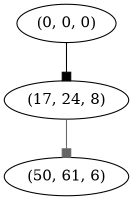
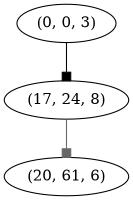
(66, 23) -> (66, 23)
(66, 177) -> (66, 177)
